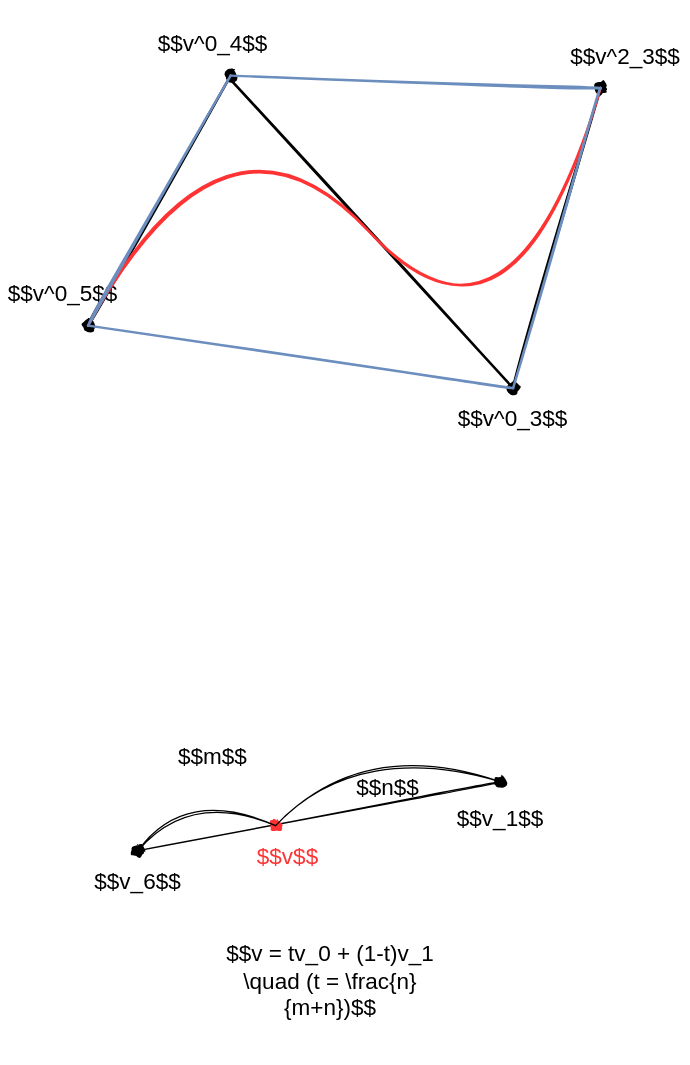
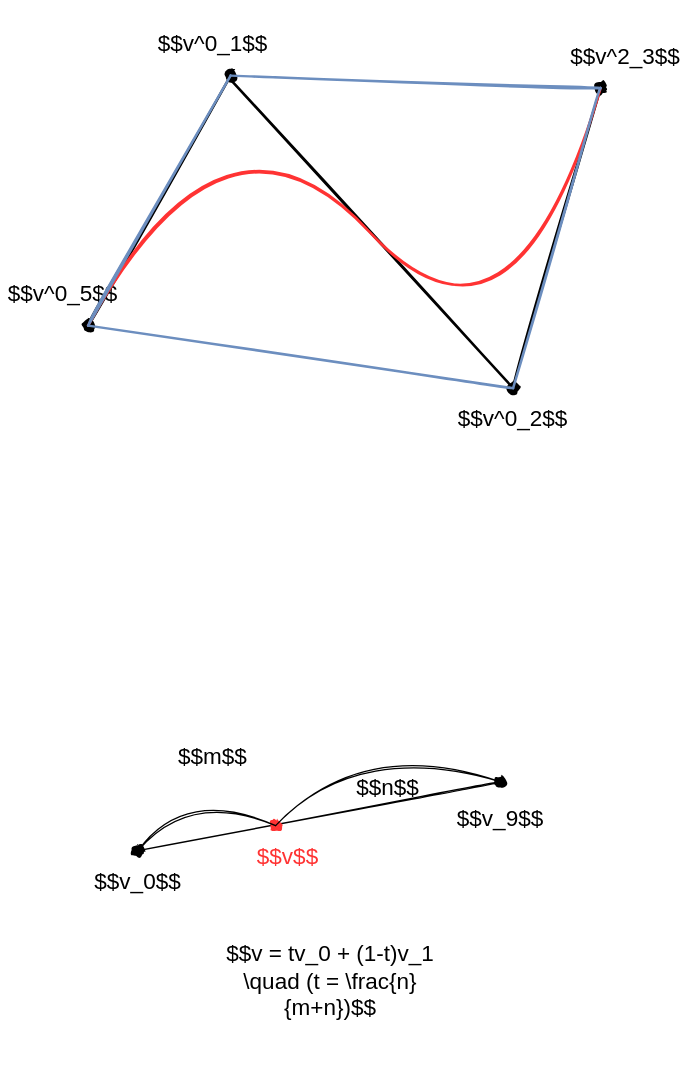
(213, 44) -> (213, 44)
(513, 419) -> (513, 419)
(501, 819) -> (501, 819)
(138, 882) -> (138, 882)
